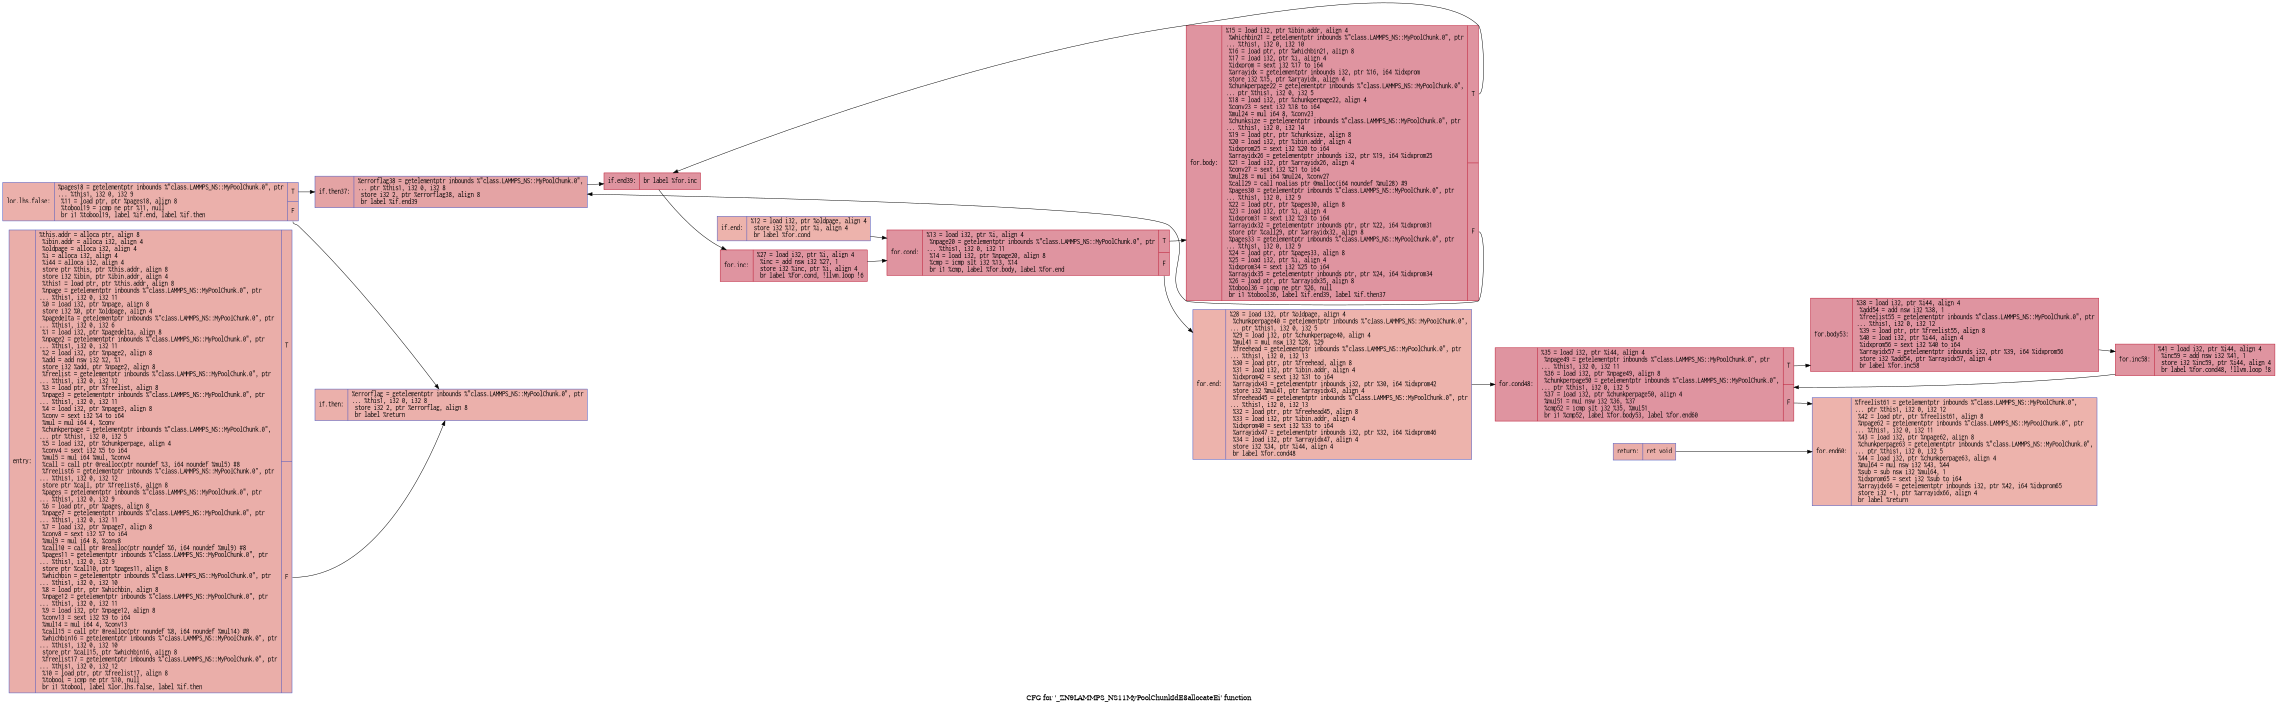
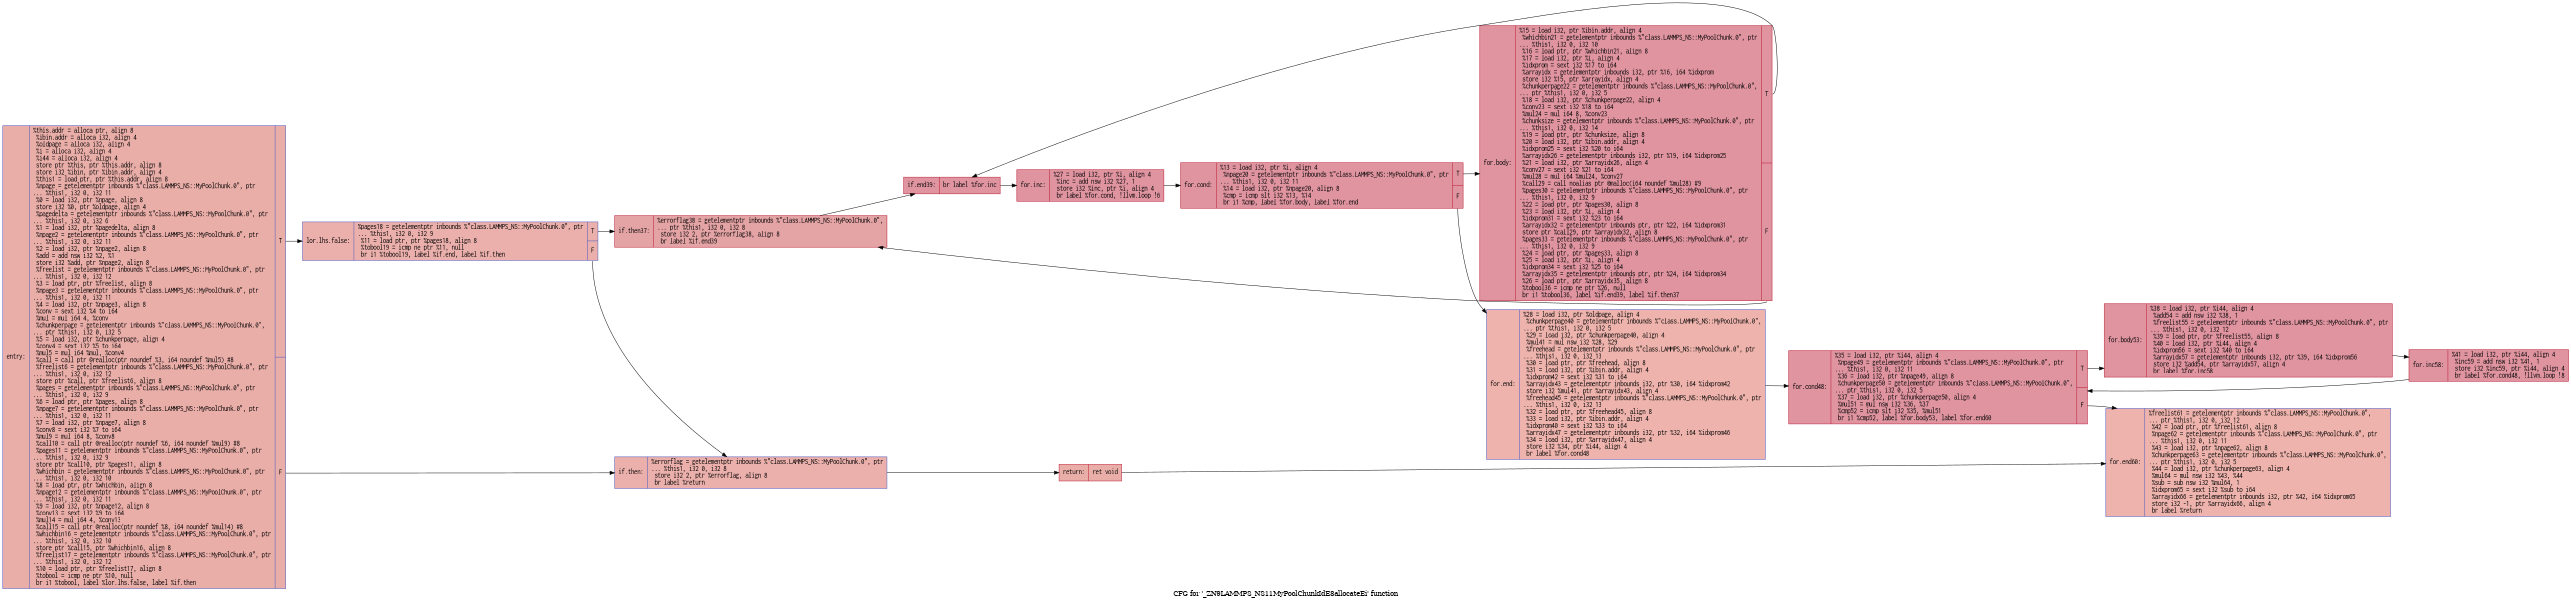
(451, 192) -> (751, 231)
(794, 229) -> none
none -> (292, 241)
(1644, 452) -> (1090, 473)
none -> (971, 473)
